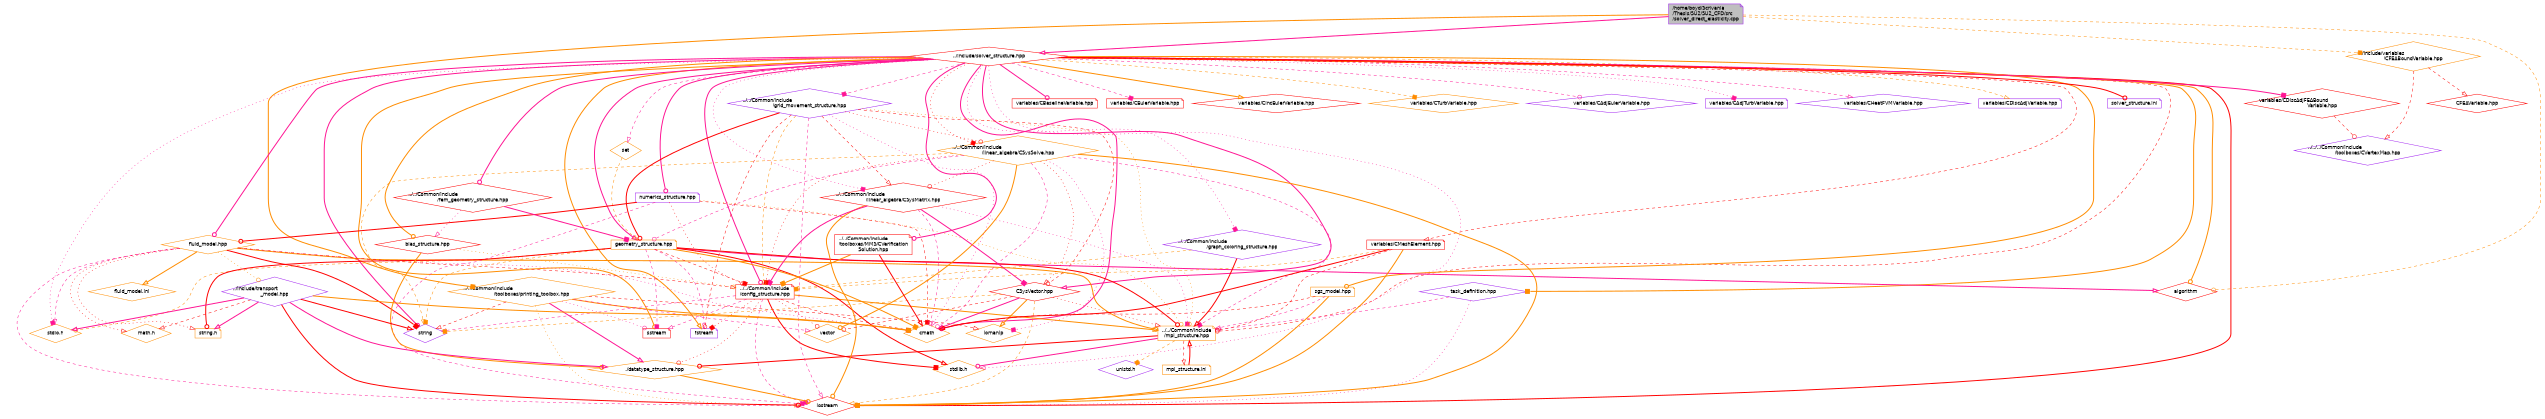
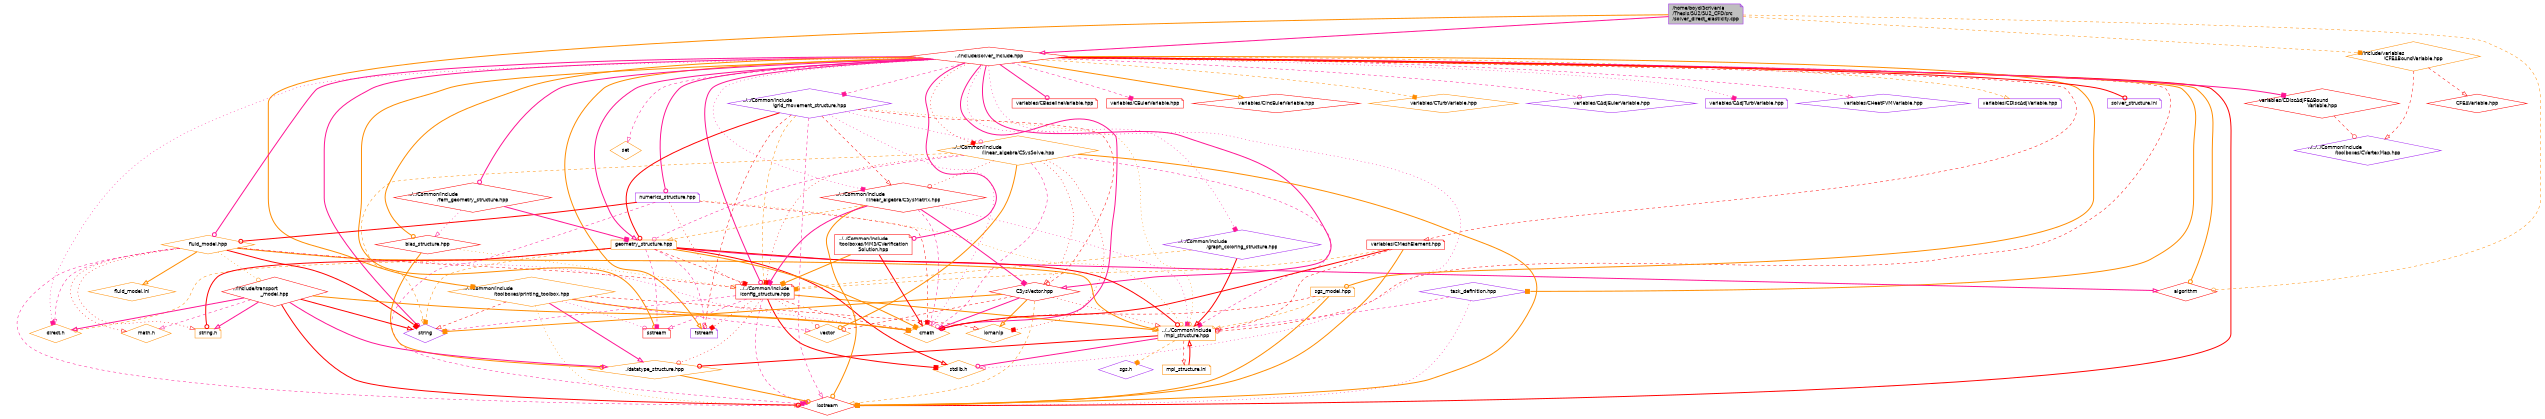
(989, 56) -> (989, 56)
(912, 127) -> (912, 127)
(612, 200) -> (768, 222)
(1104, 255) -> (1104, 255)
(275, 292) -> (275, 292)
(209, 313) -> (209, 313)
(1279, 314) -> (1279, 314)
(642, 318) -> (642, 318)
(56, 333) -> (56, 333)
(1126, 370) -> (1126, 370)
